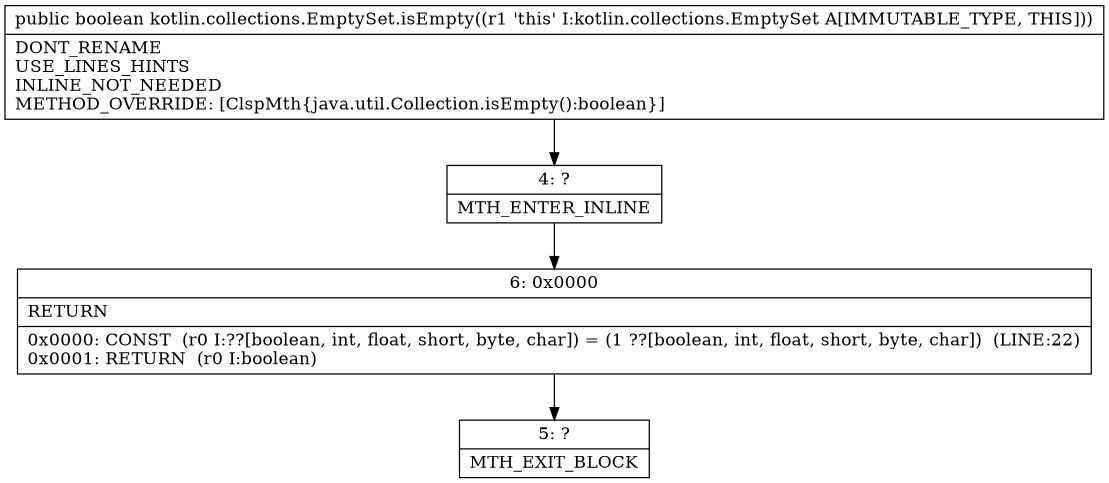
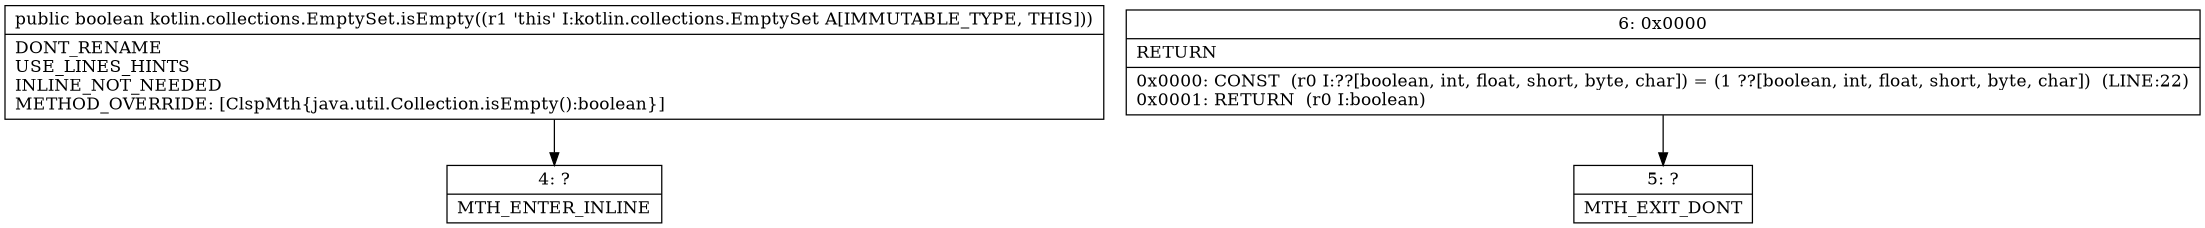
(554, 240) -> none
(554, 463) -> (1663, 208)
